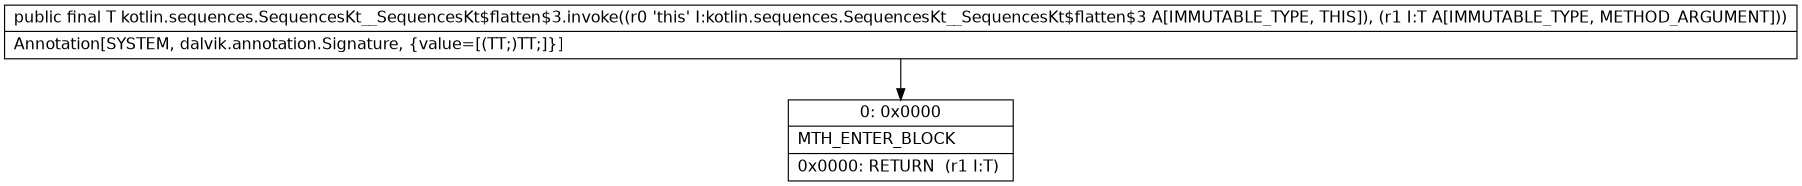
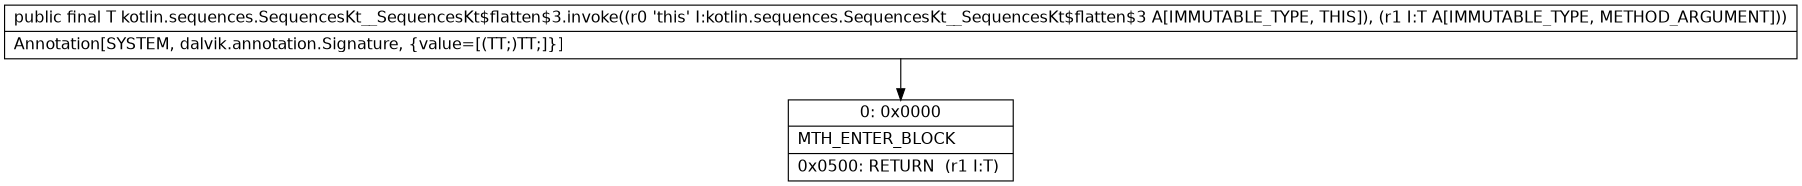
(901, 167) -> (901, 167)
